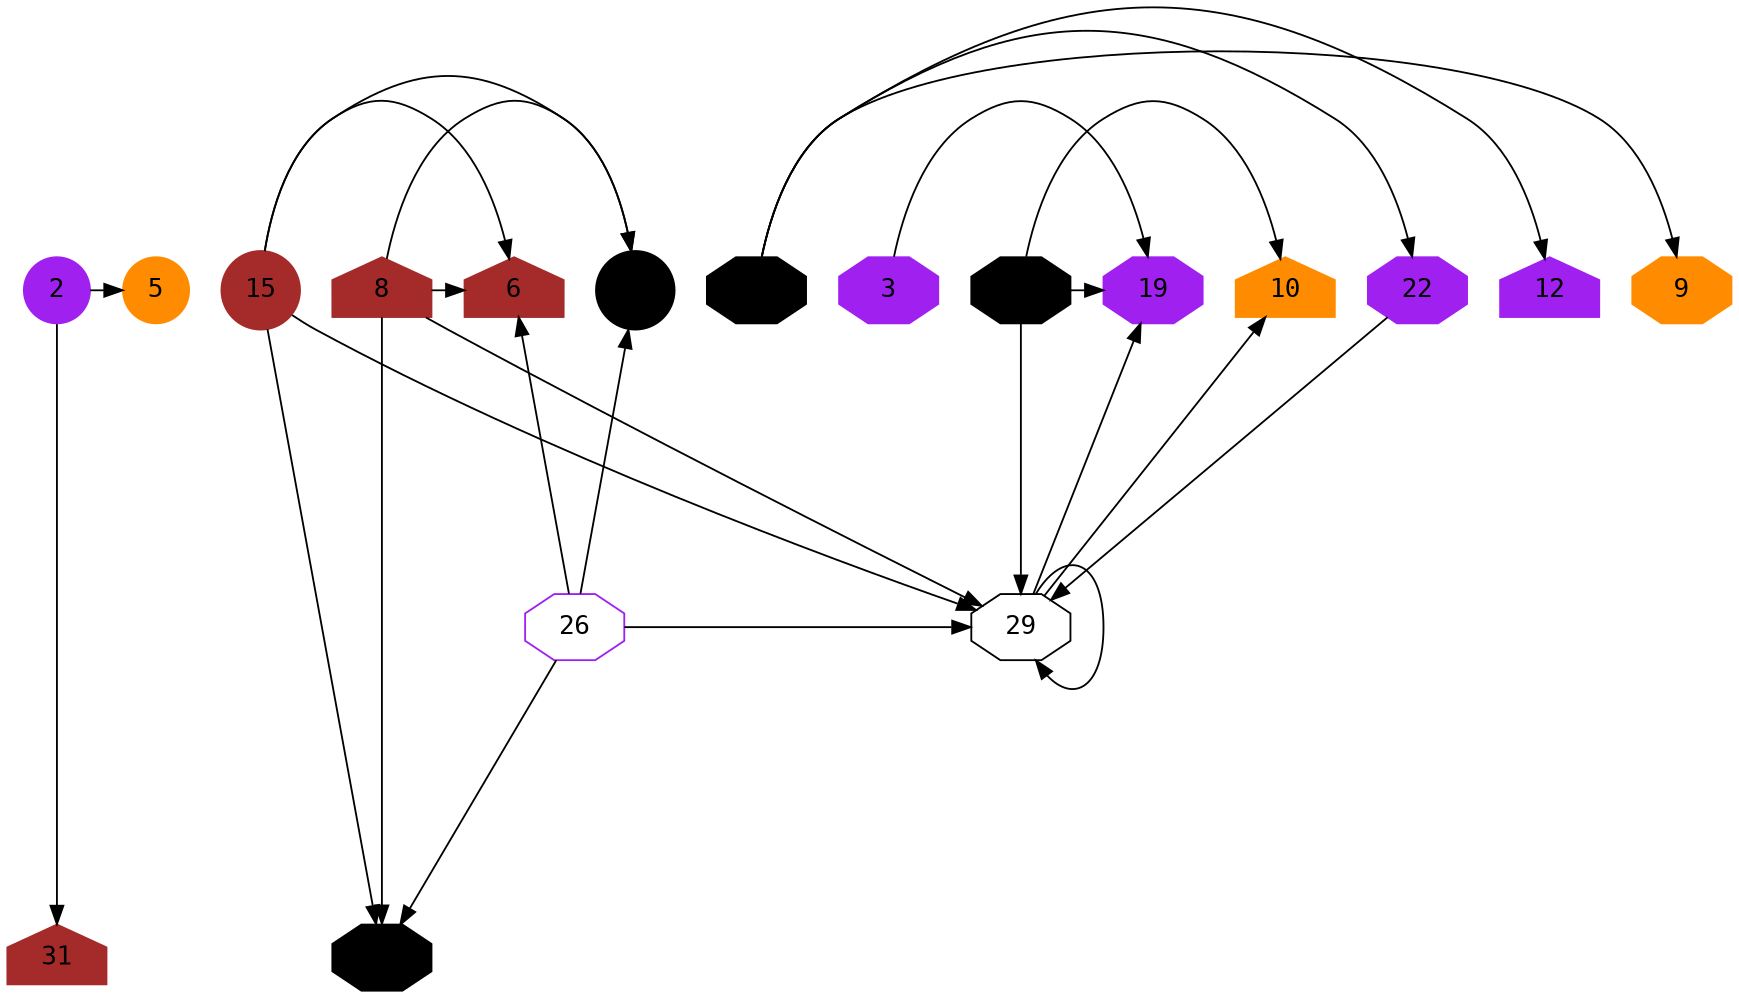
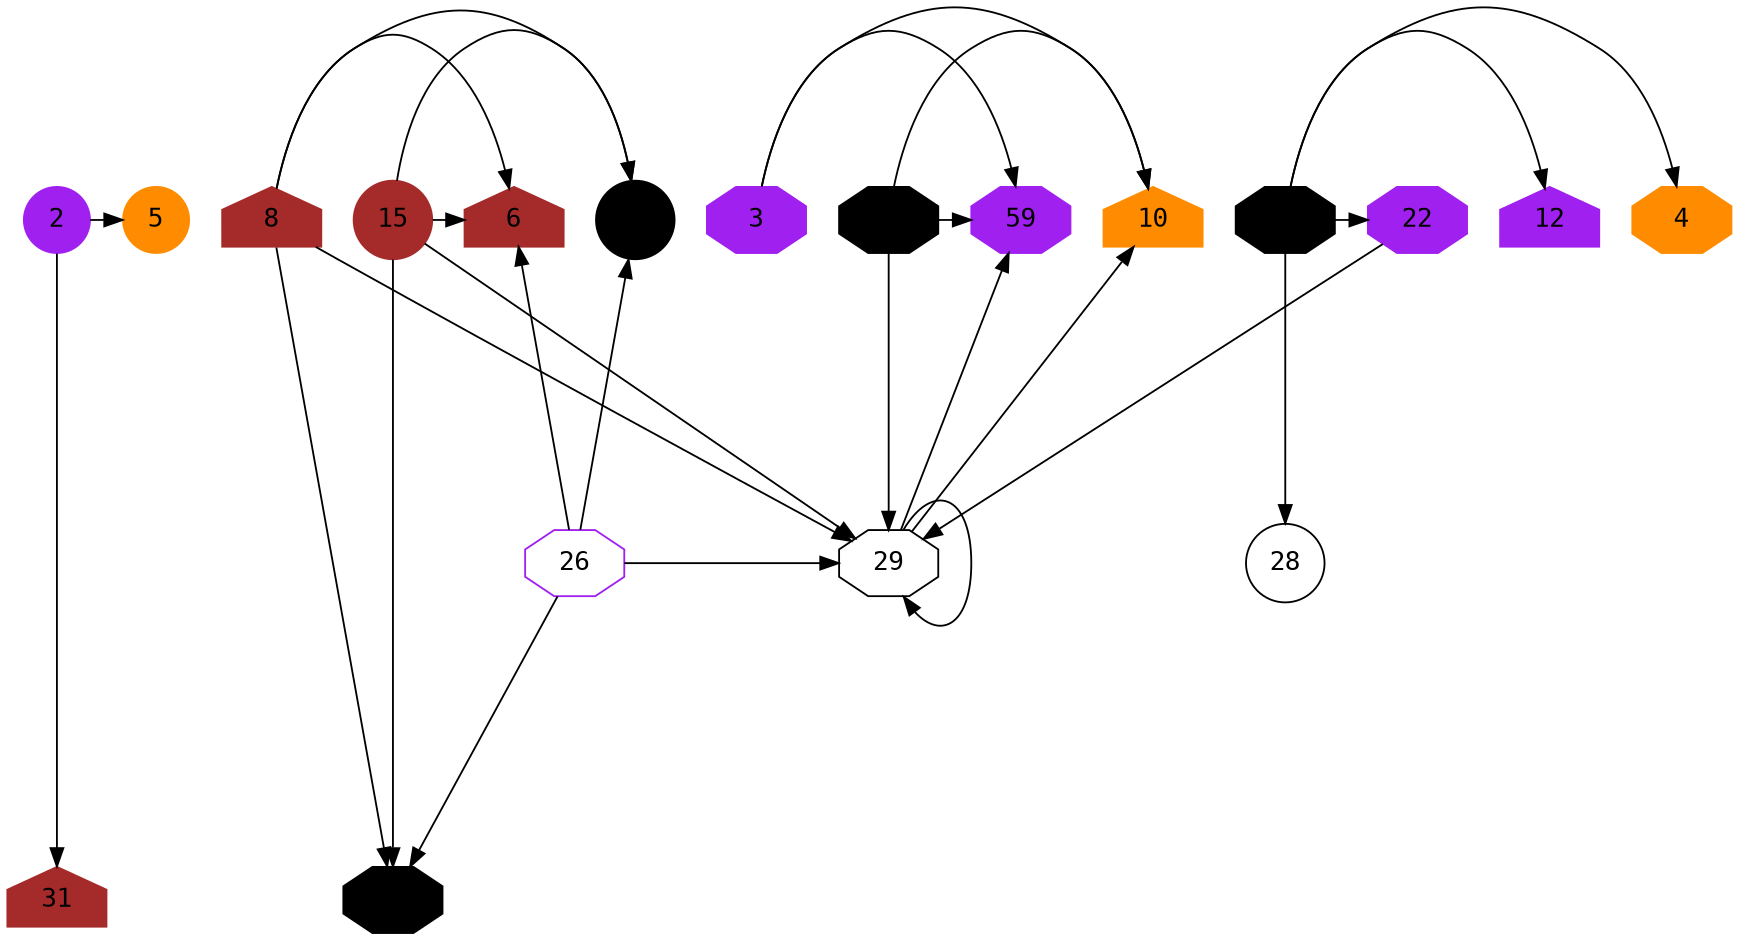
none -> (947, 8)
(1153, 290) -> (1021, 220)
(1682, 290) -> (1682, 220)
none -> (1285, 563)
